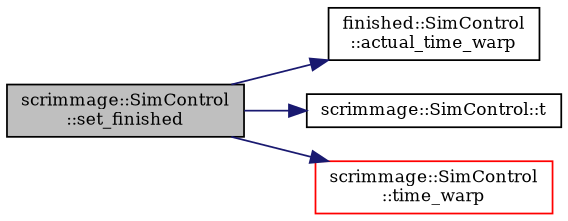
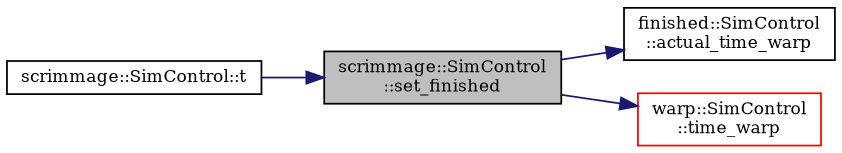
(267, 111) -> (284, 78)
(434, 187) -> (729, 119)
